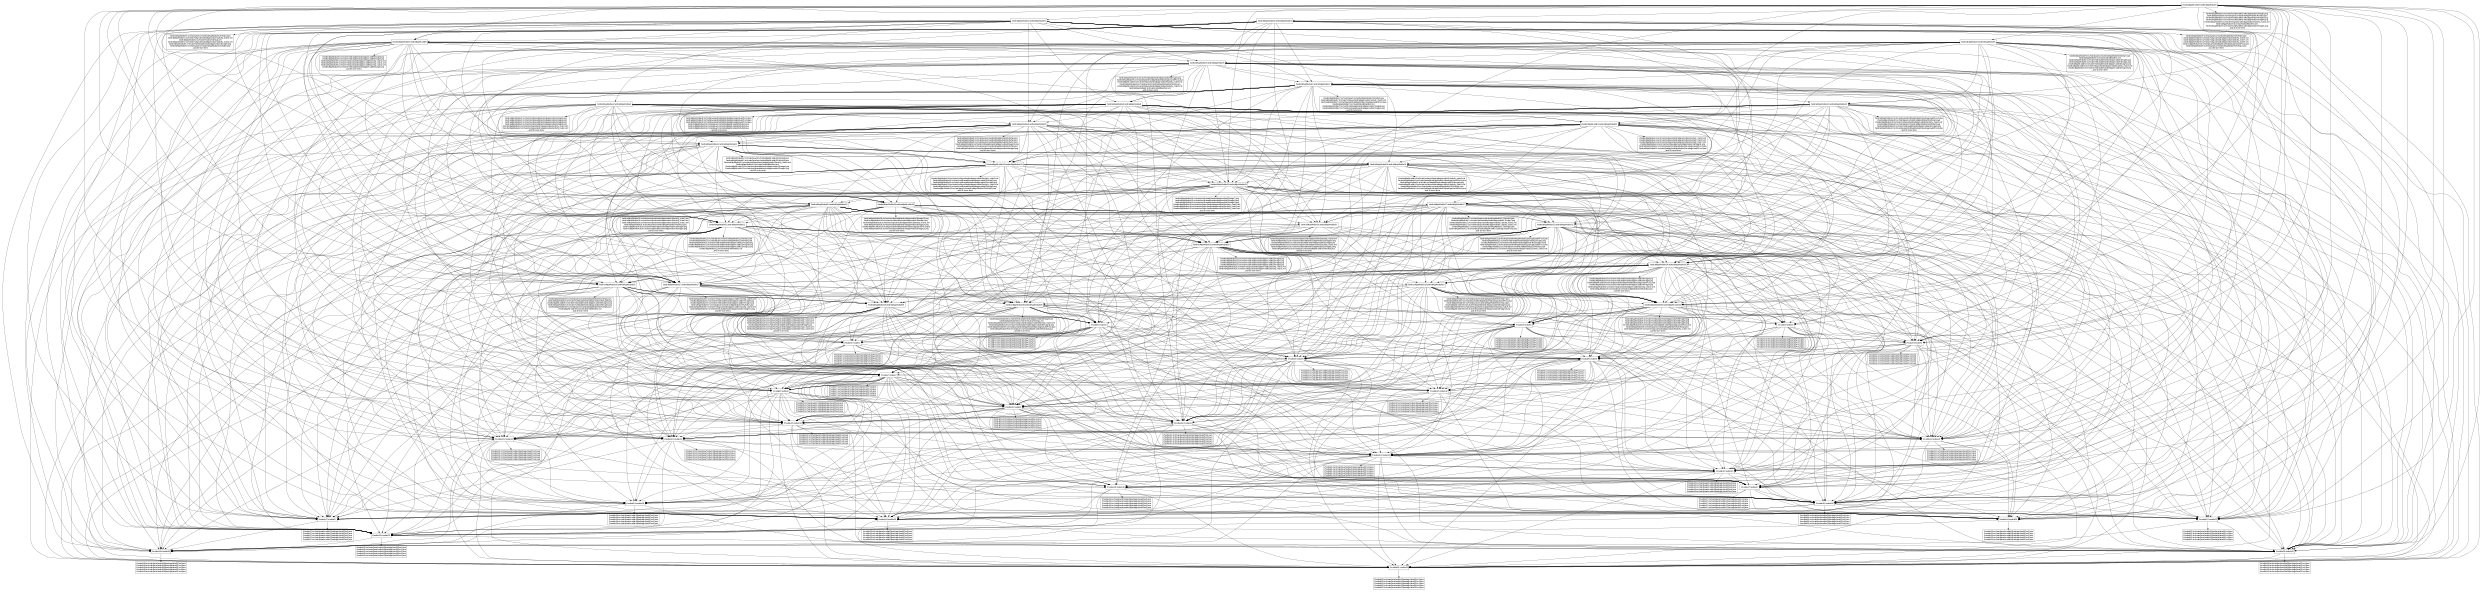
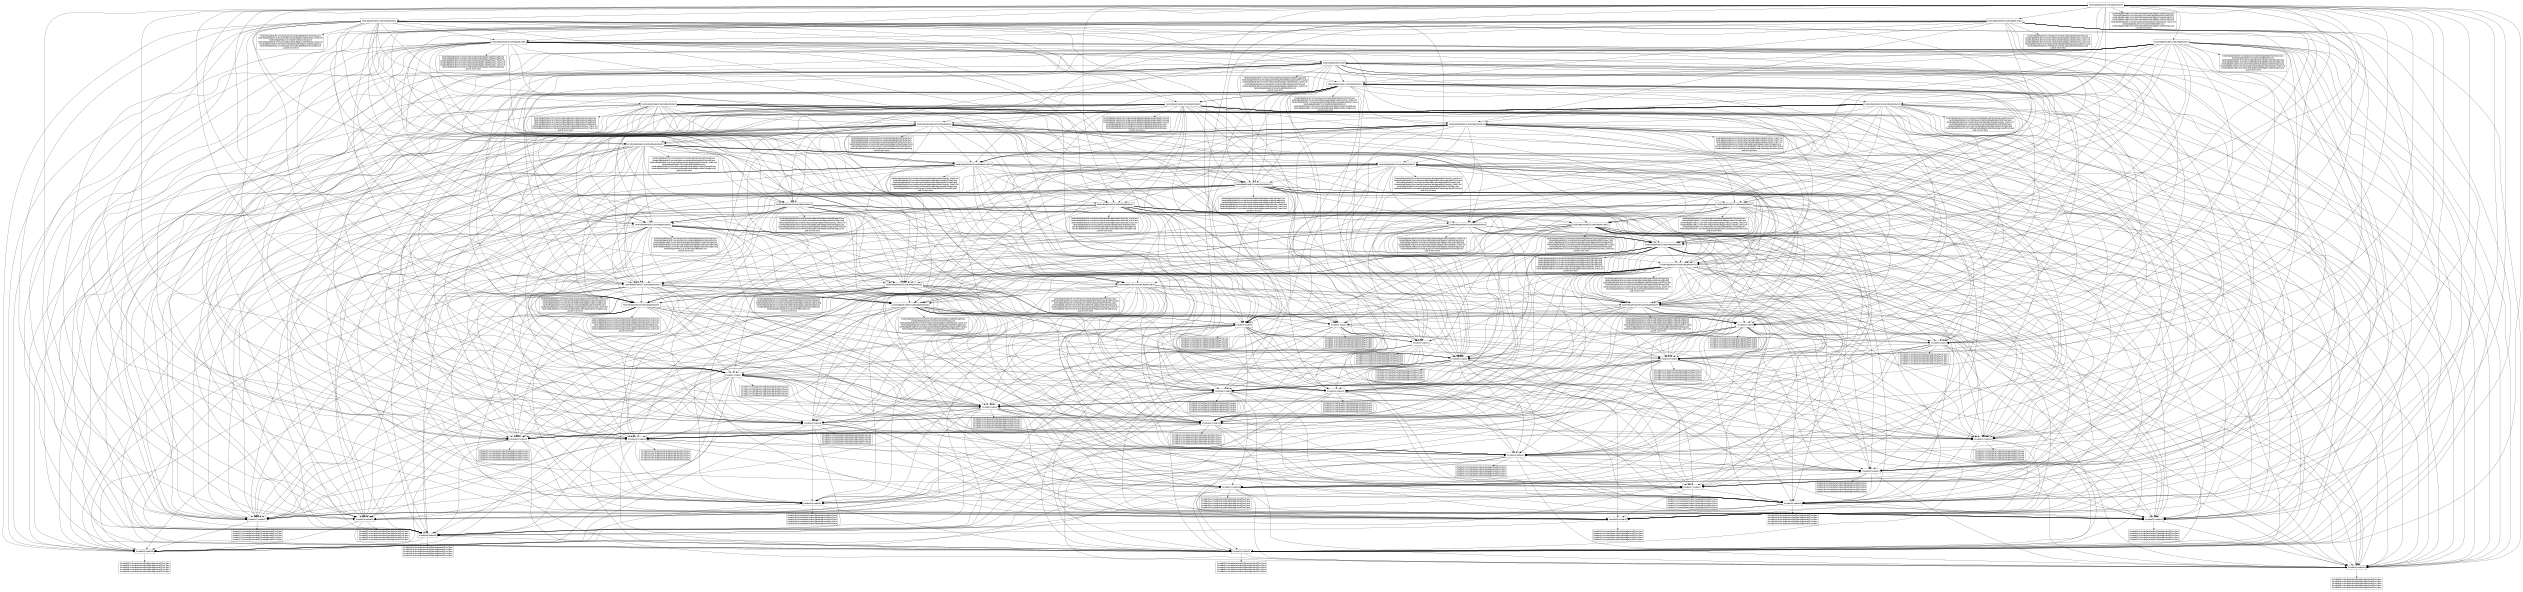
(1207, 63) -> (1334, 63)
none -> (549, 384)
(1504, 431) -> (509, 498)
